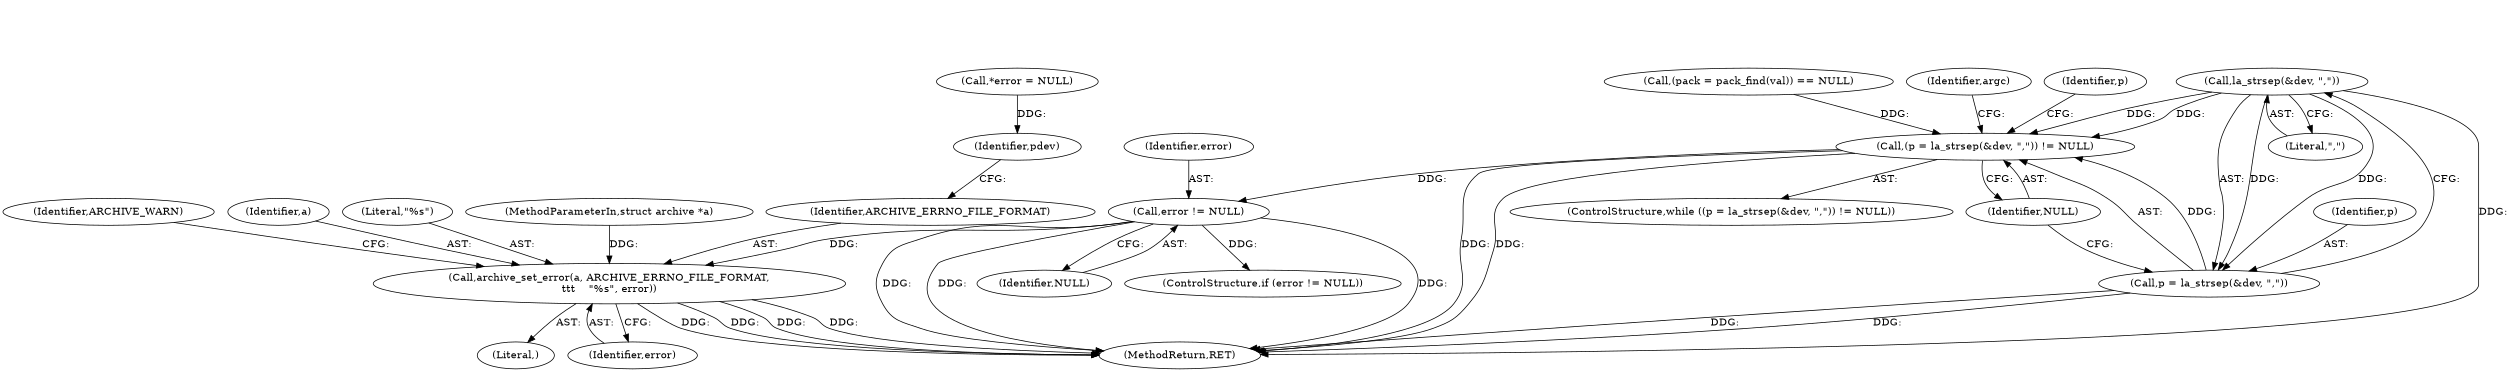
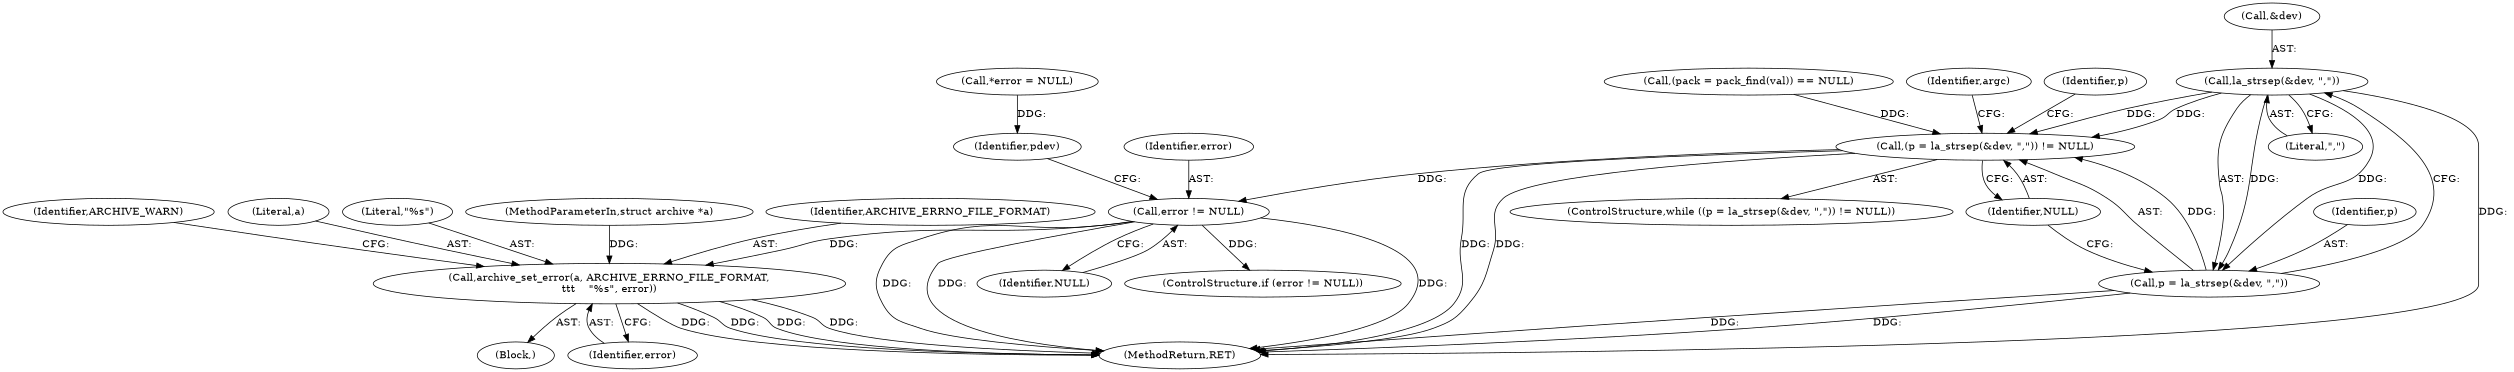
none -> (2272, 16)
(977, 177) -> (1099, 178)
(279, 212) -> (279, 212)
(516, 355) -> (516, 355)
